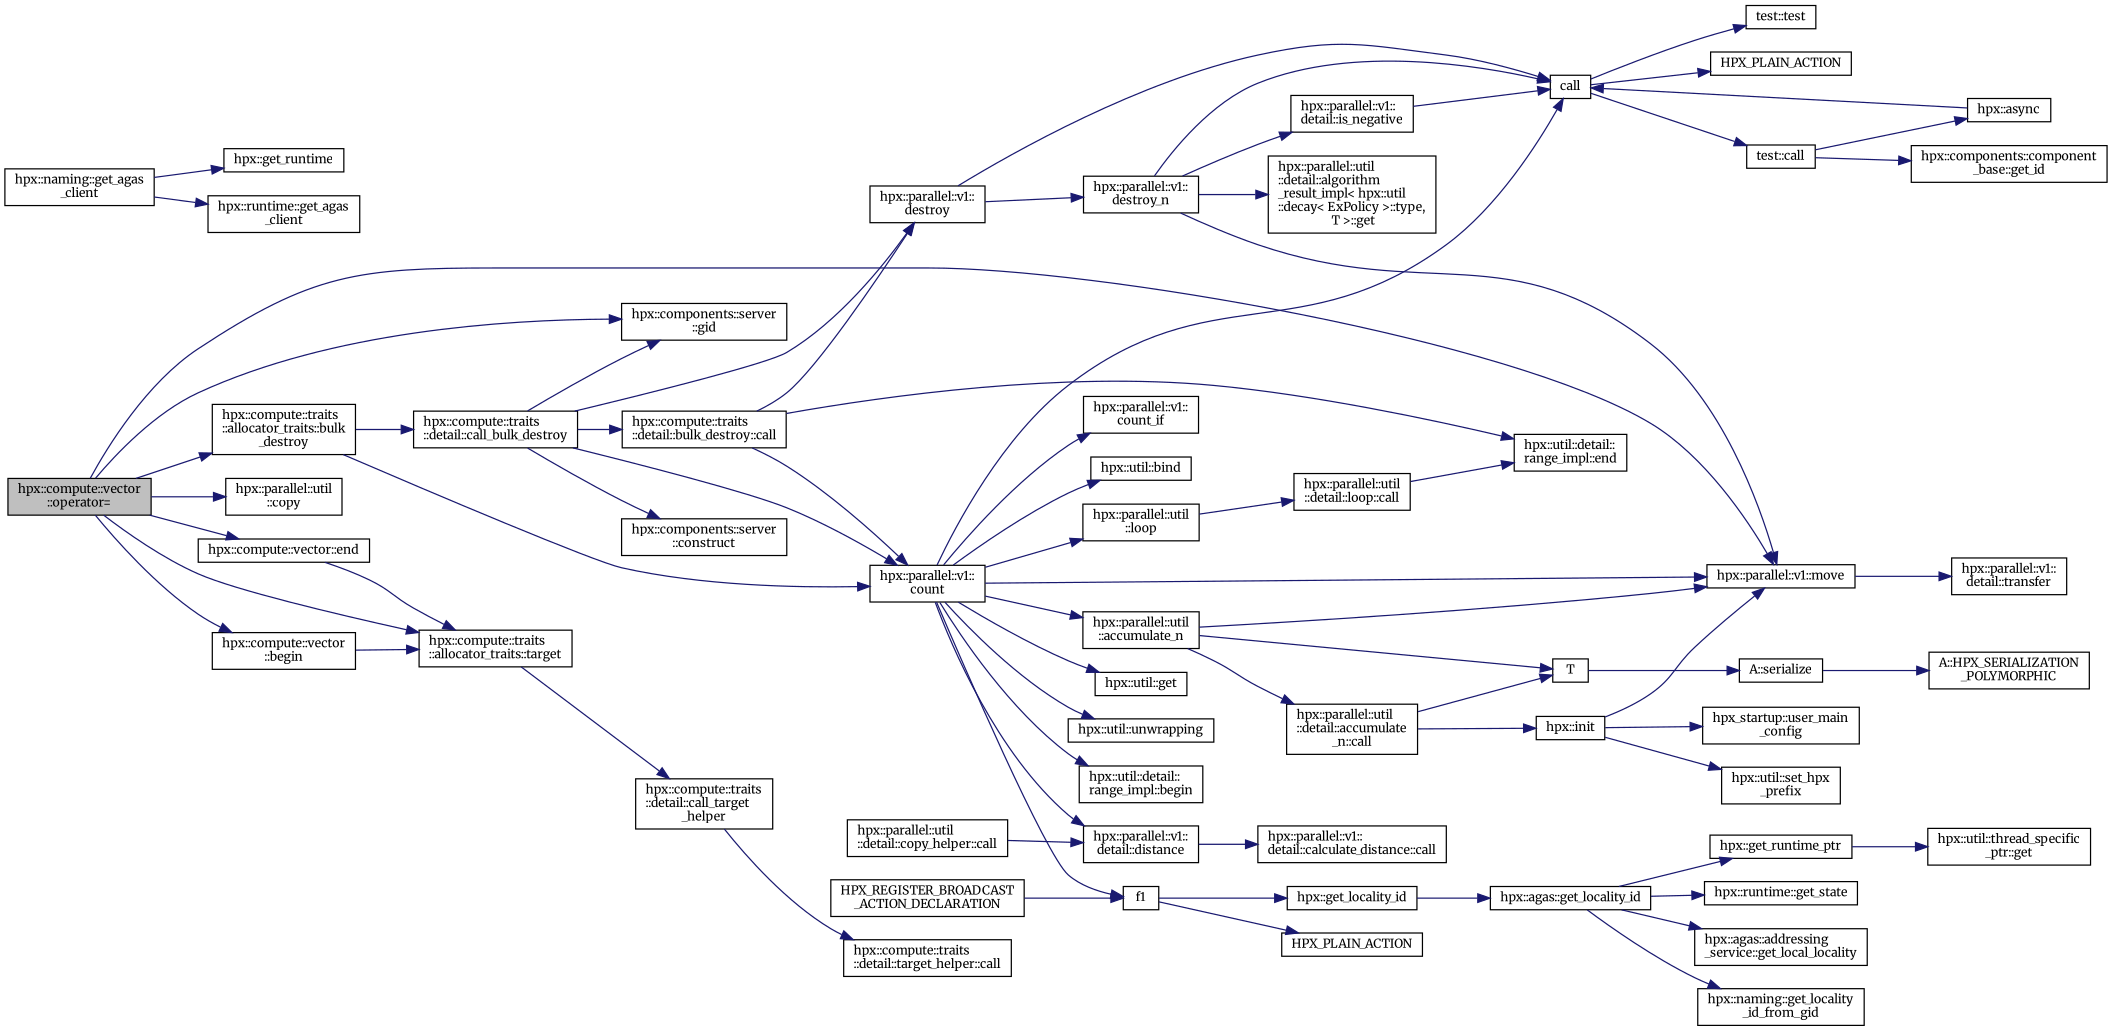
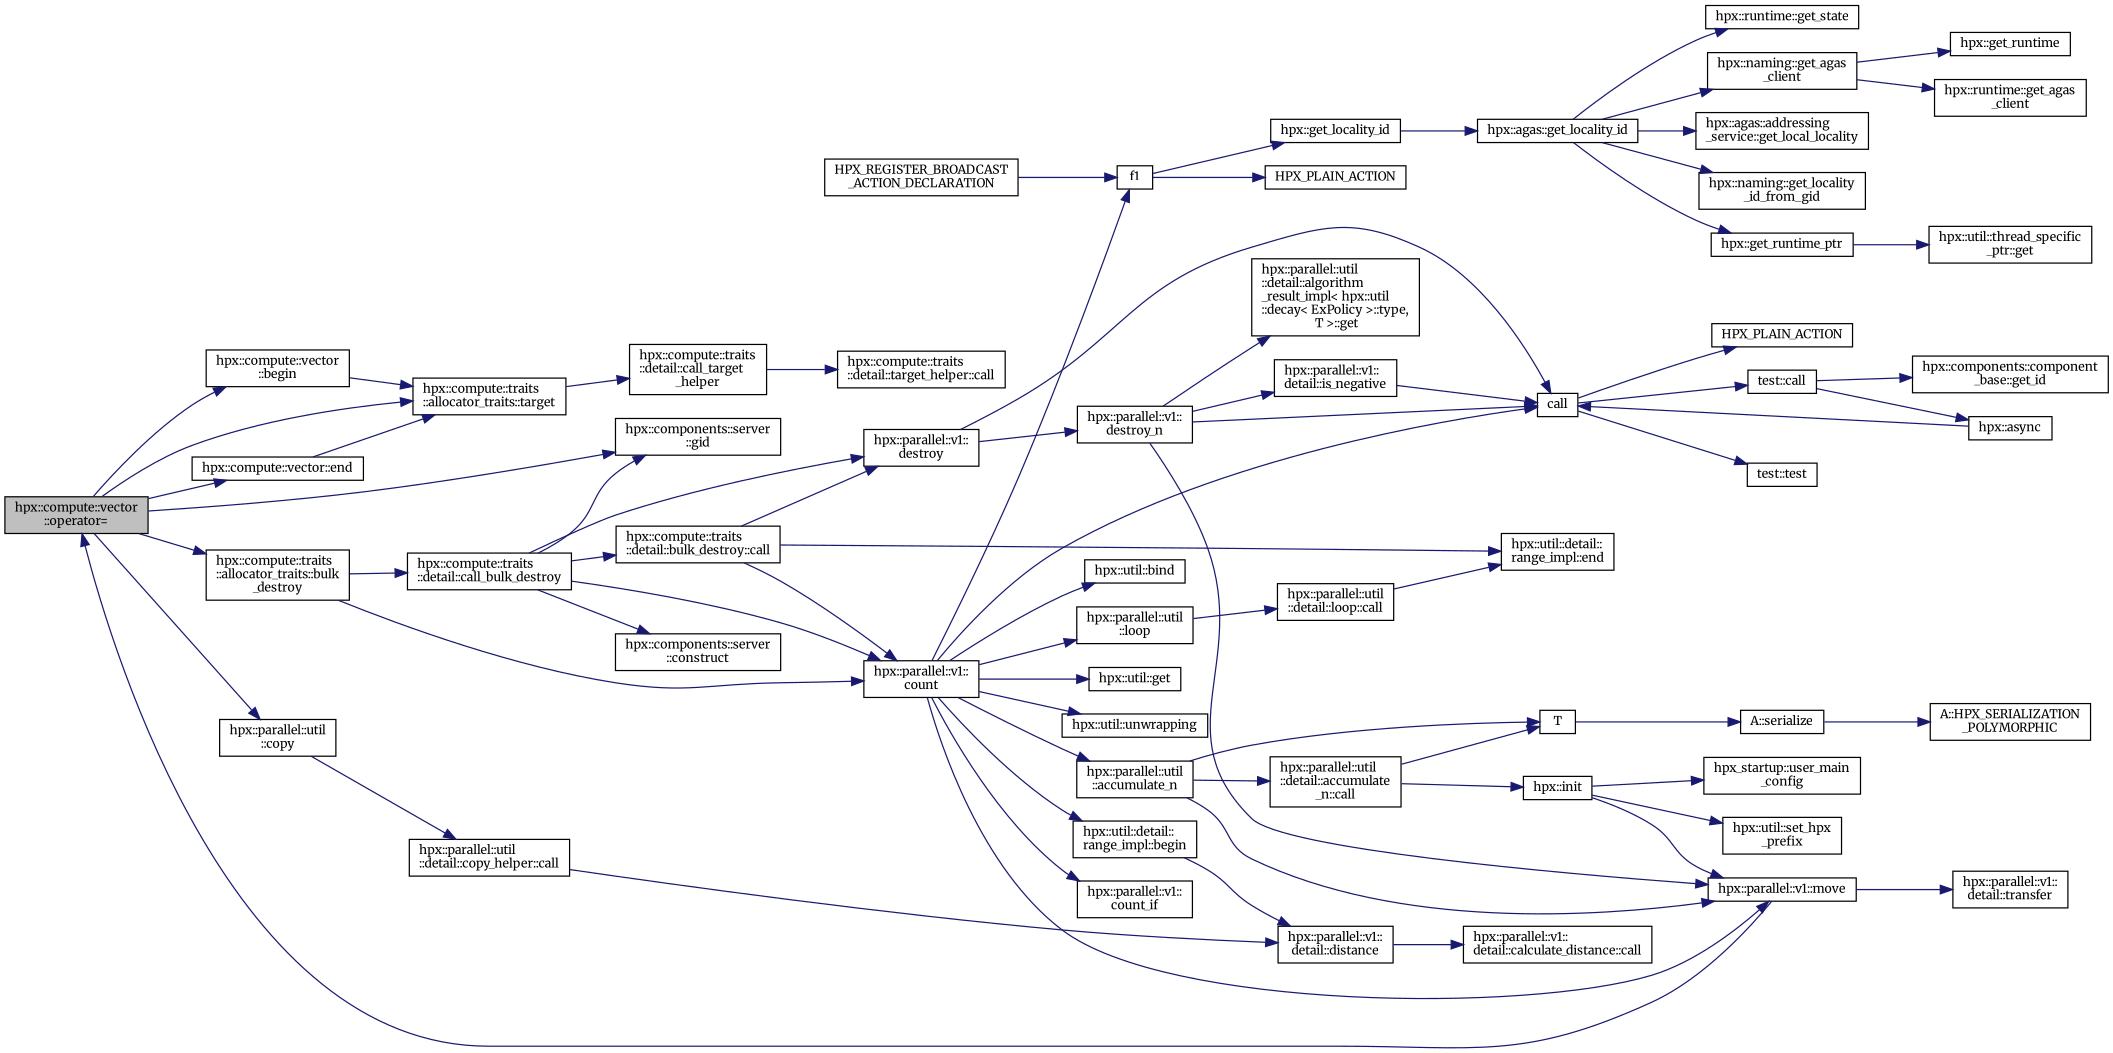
none -> (1652, 106)
(930, 268) -> (810, 1046)
(1009, 747) -> (1232, 889)
none -> (378, 795)
